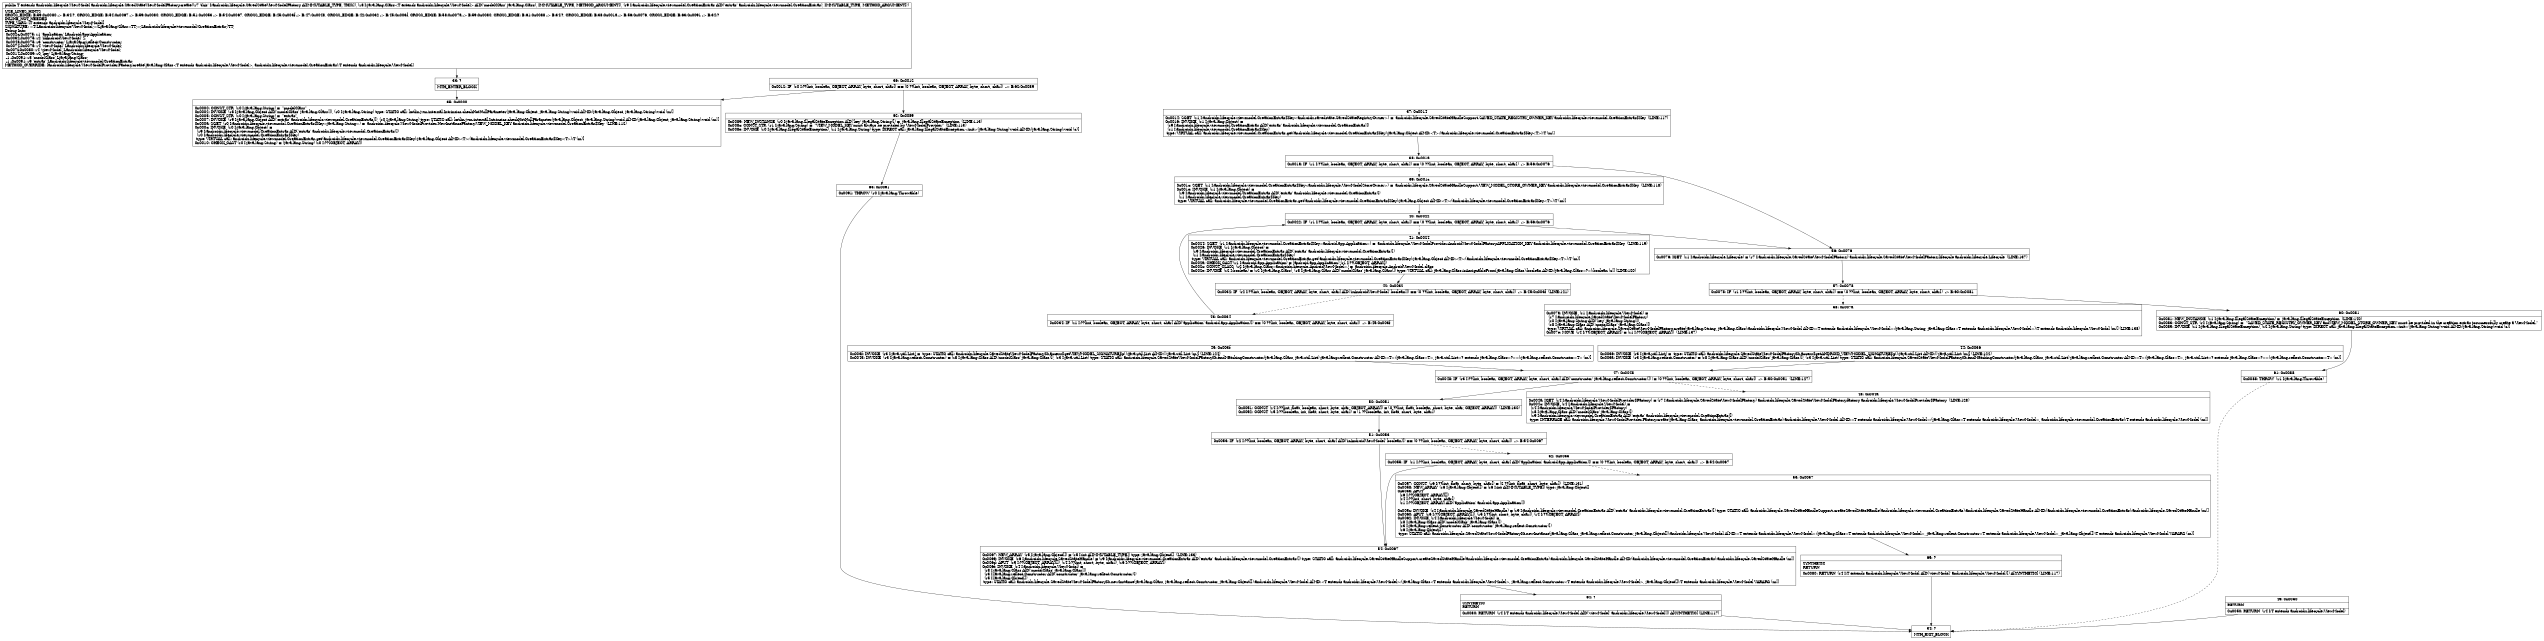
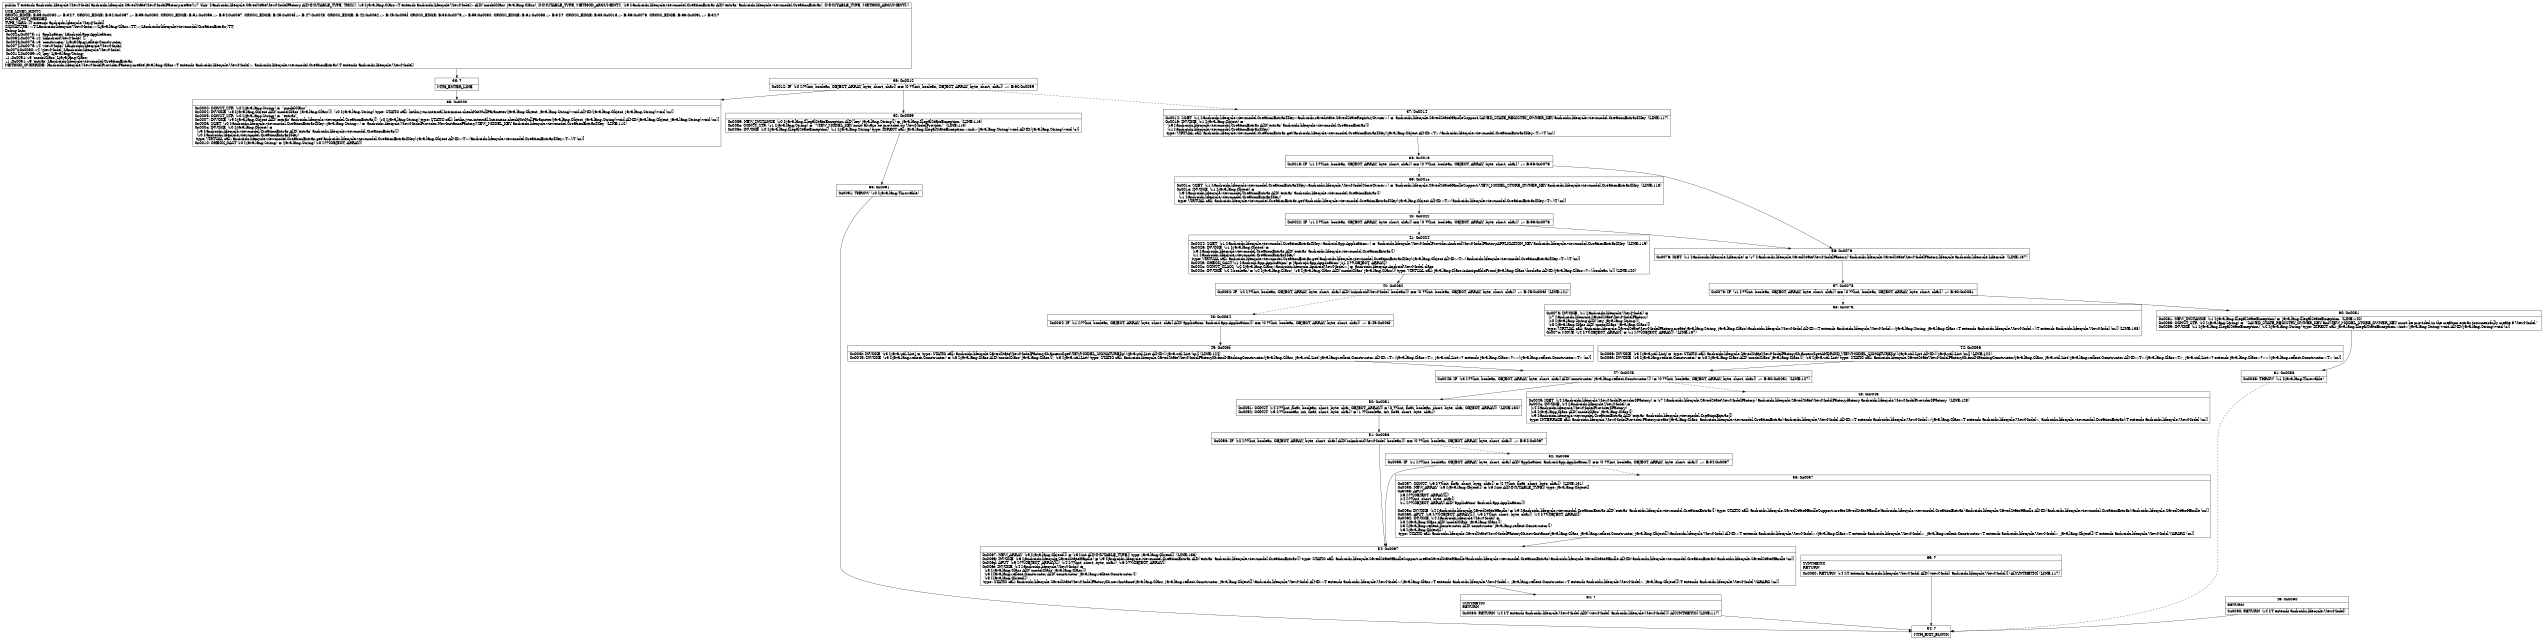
(457, 87) -> (455, 87)
none -> (1107, 100)
(1189, 234) -> (1220, 334)
(1888, 546) -> (1556, 542)
